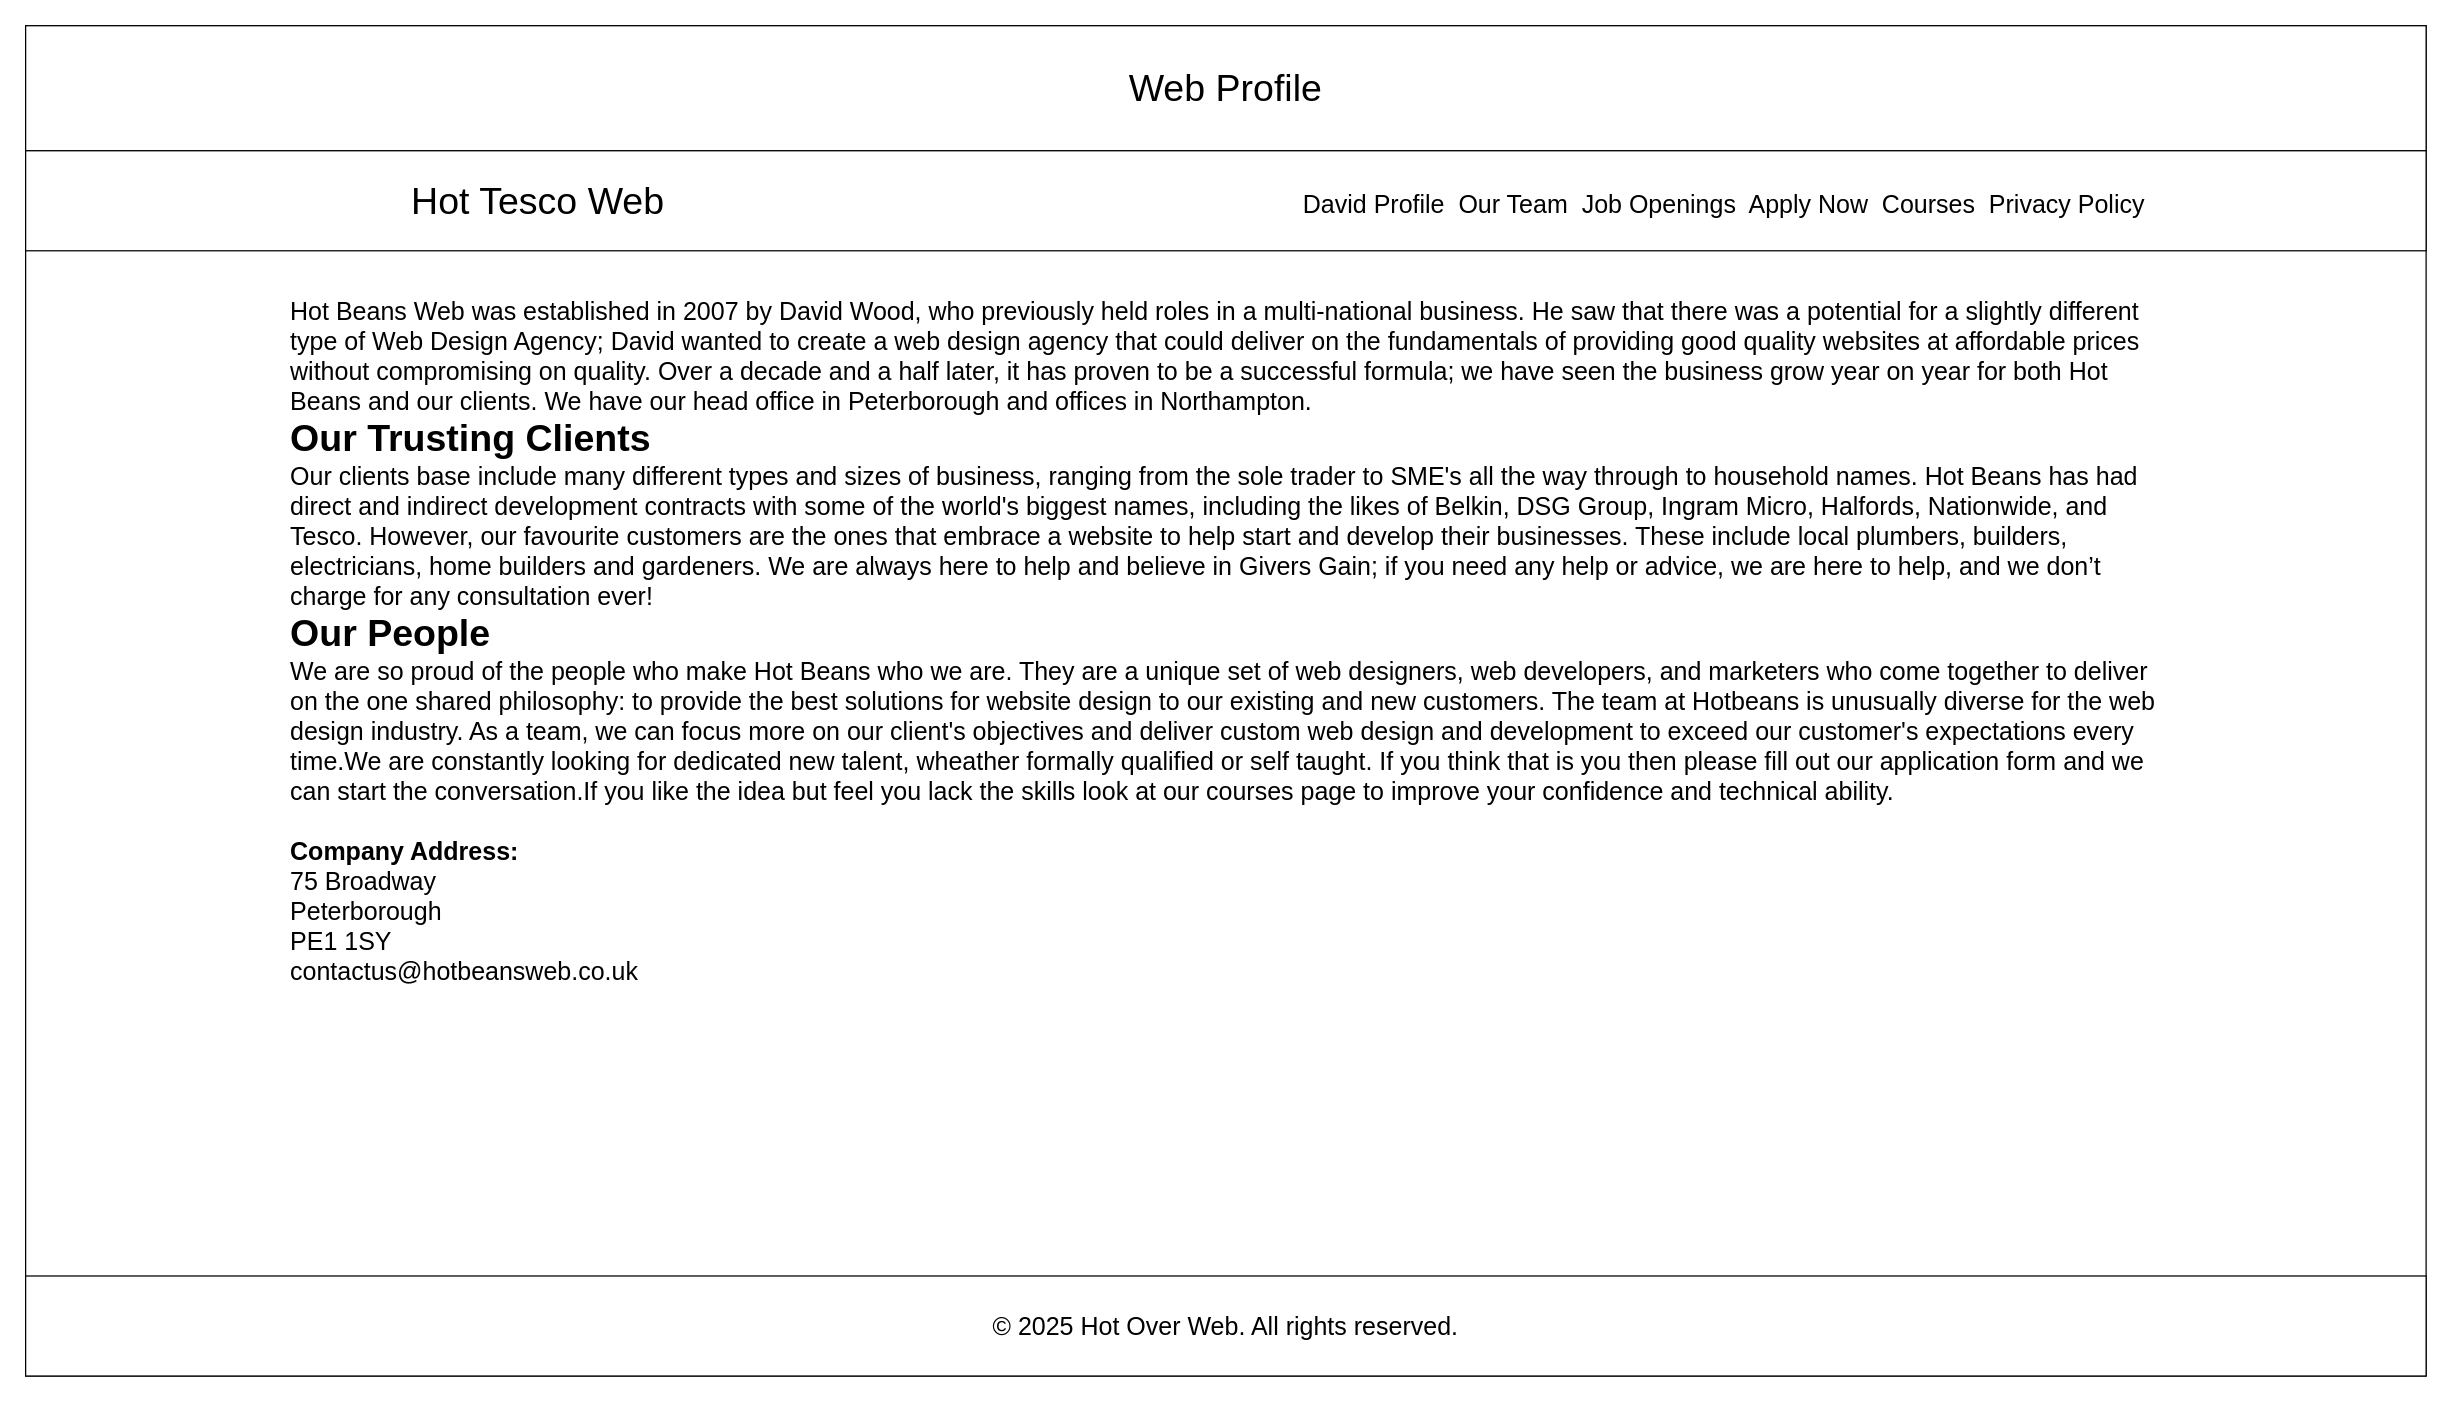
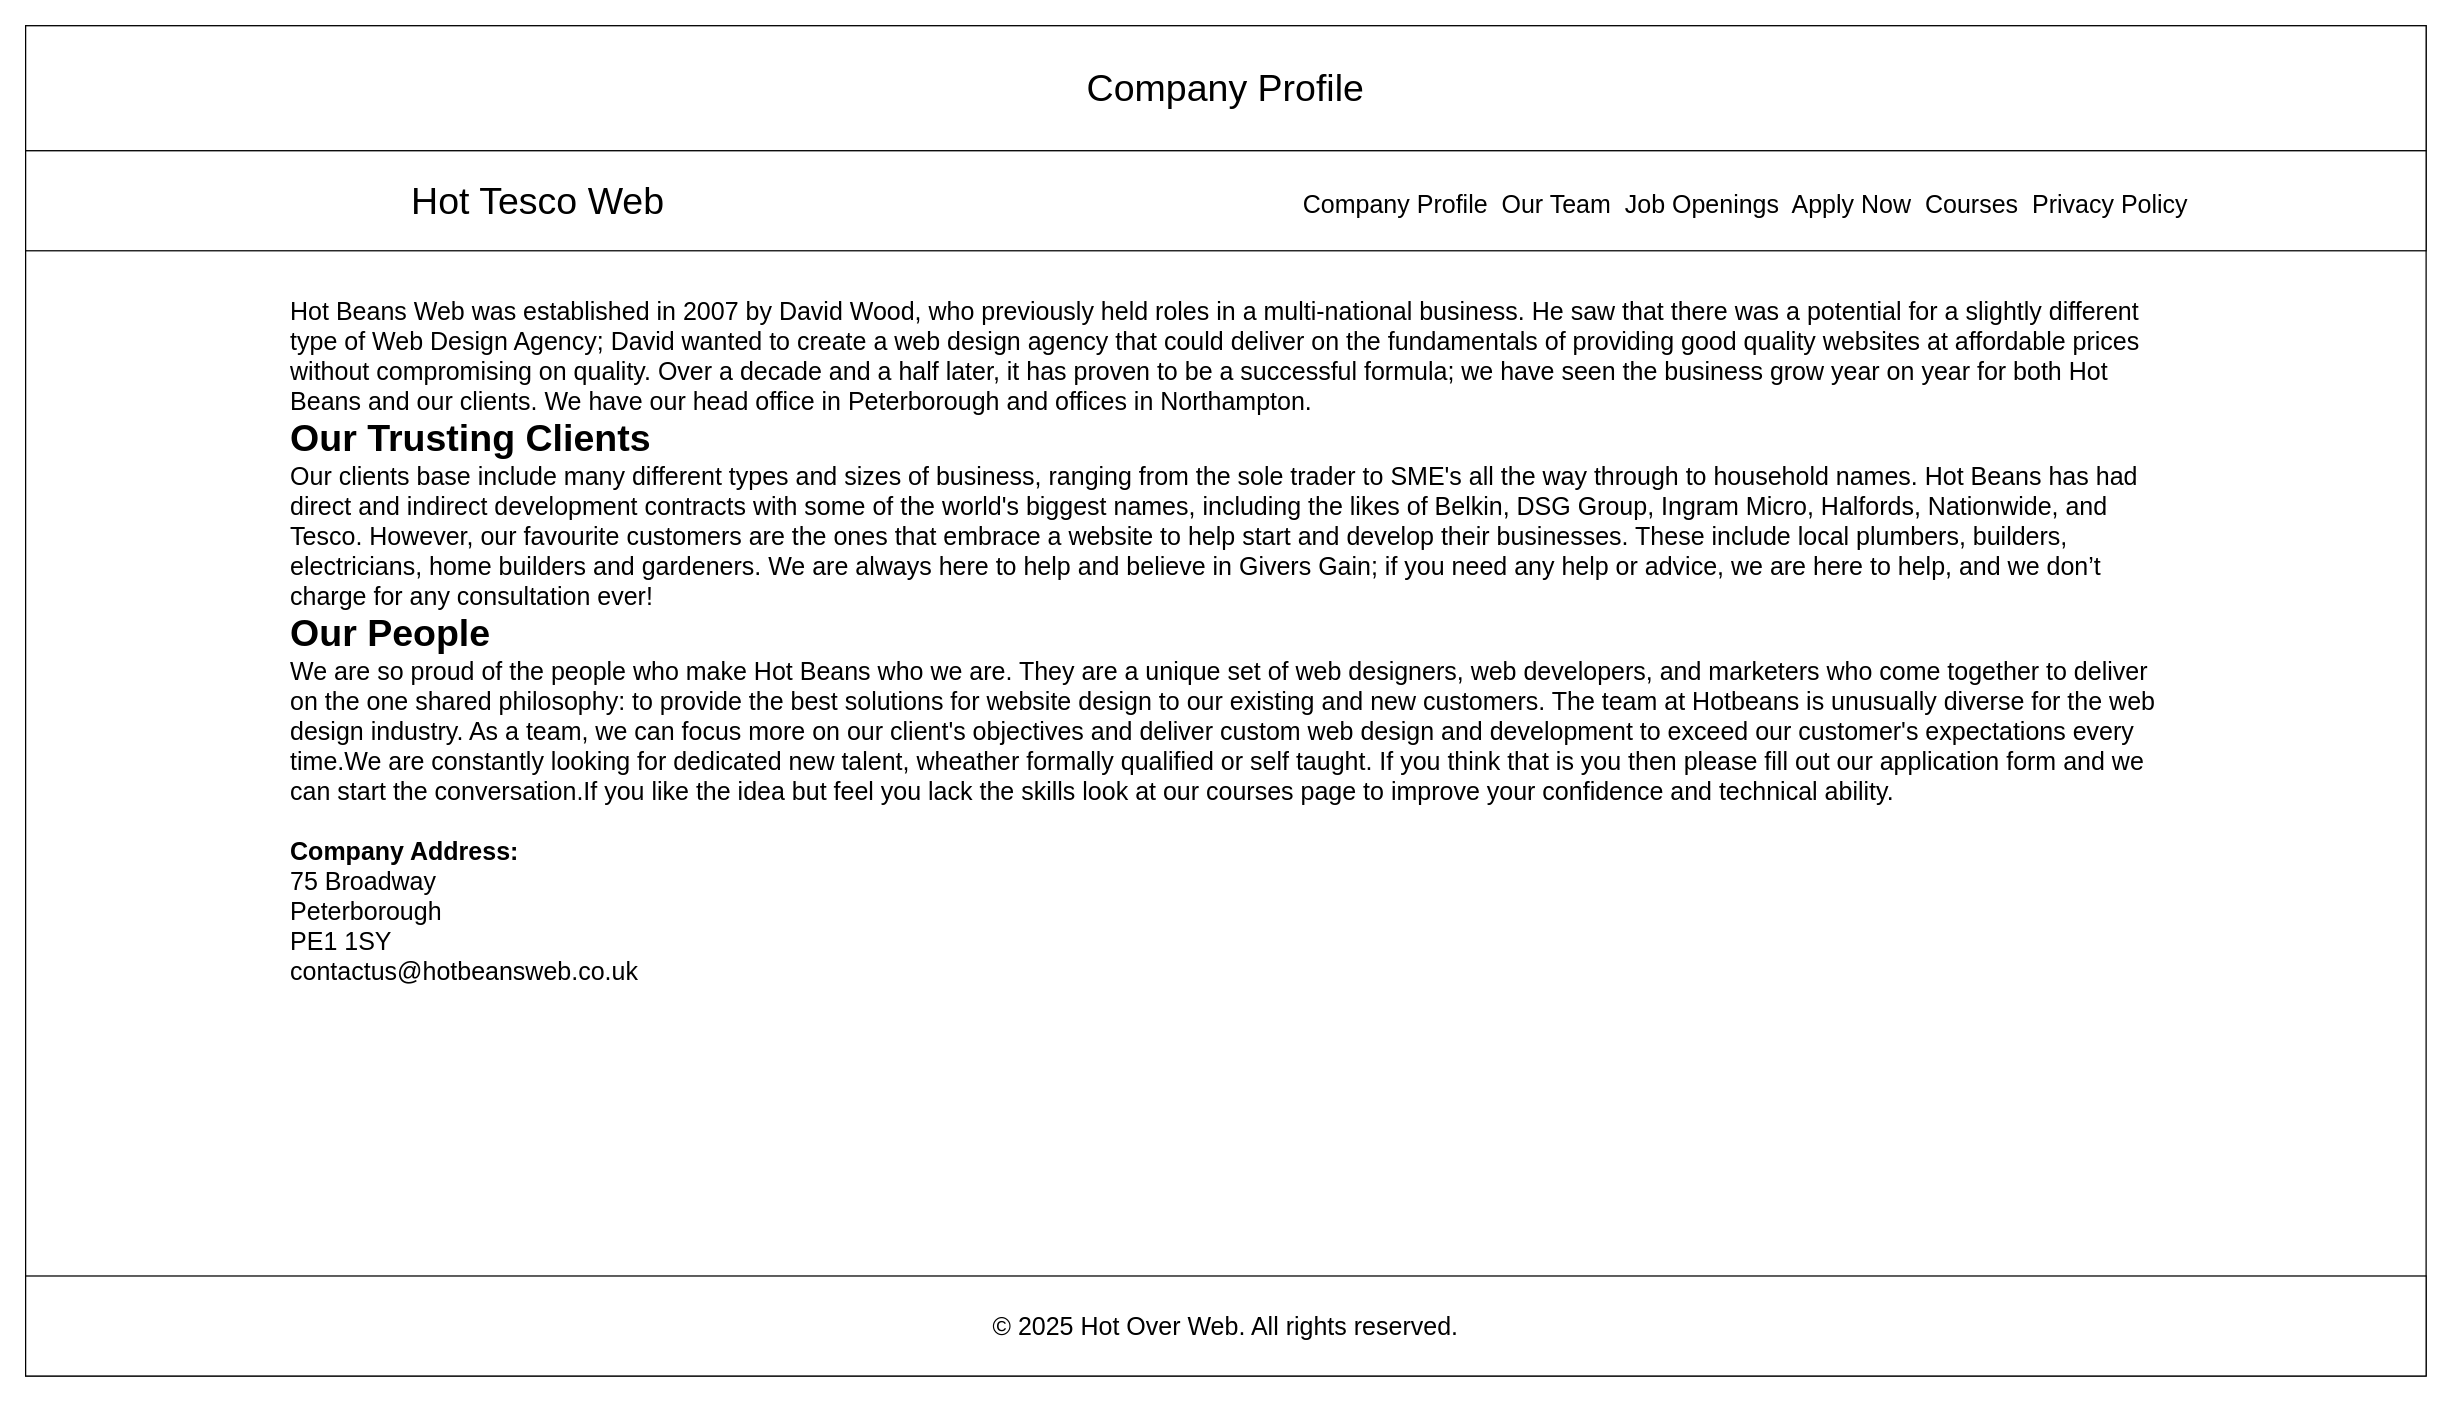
(1226, 88) -> (1226, 88)
(1864, 201) -> (1864, 201)
